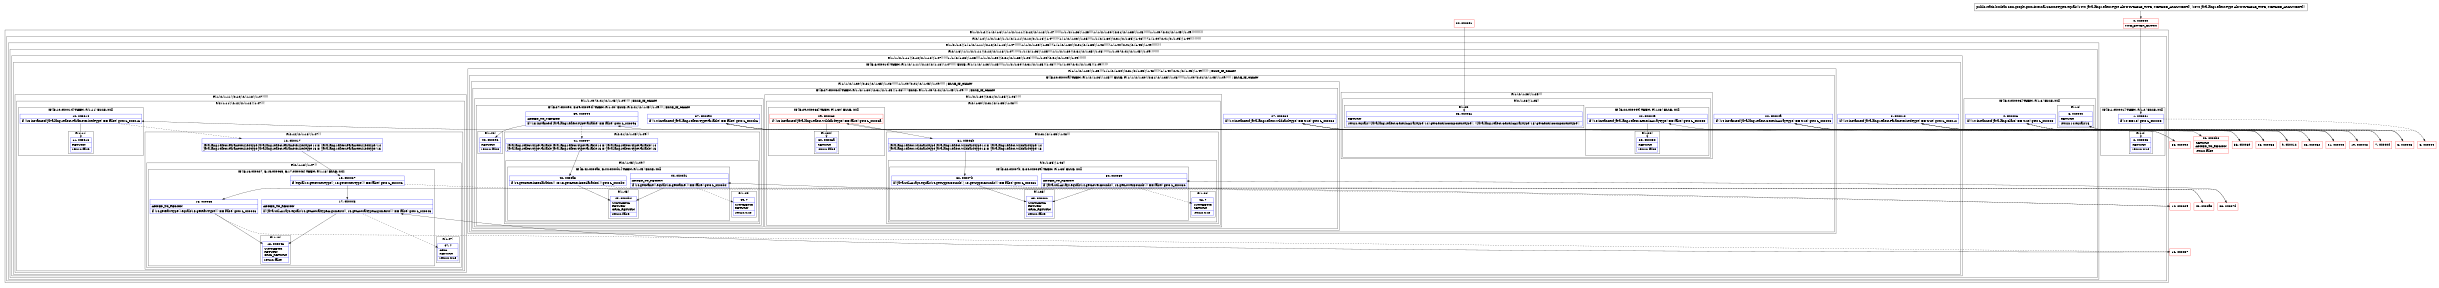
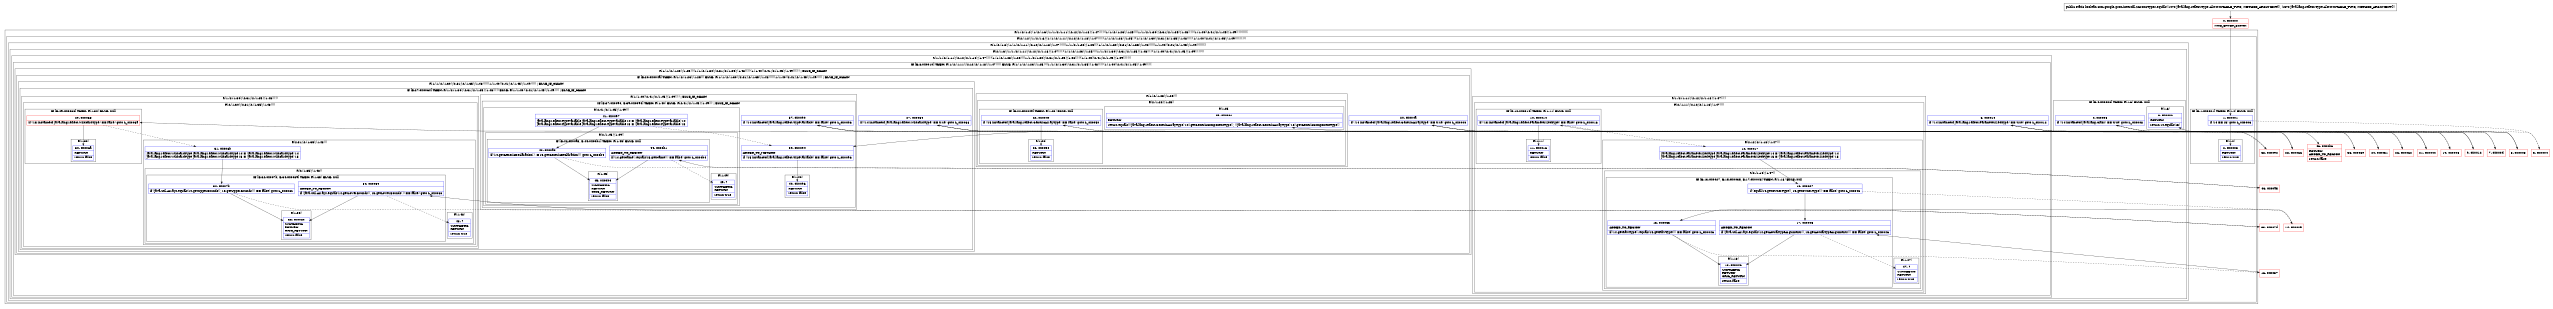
none -> (1724, 131)
(582, 133) -> (721, 134)
(905, 133) -> (149, 136)
(444, 251) -> (1906, 272)
